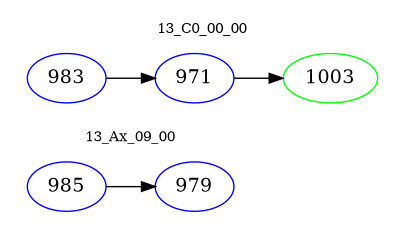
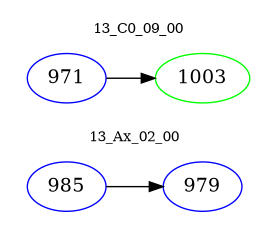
(203, 30) -> (139, 30)
(67, 78) -> none
(131, 138) -> (135, 138)
